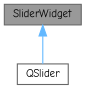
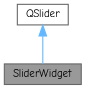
(43, 50) -> (43, 50)
